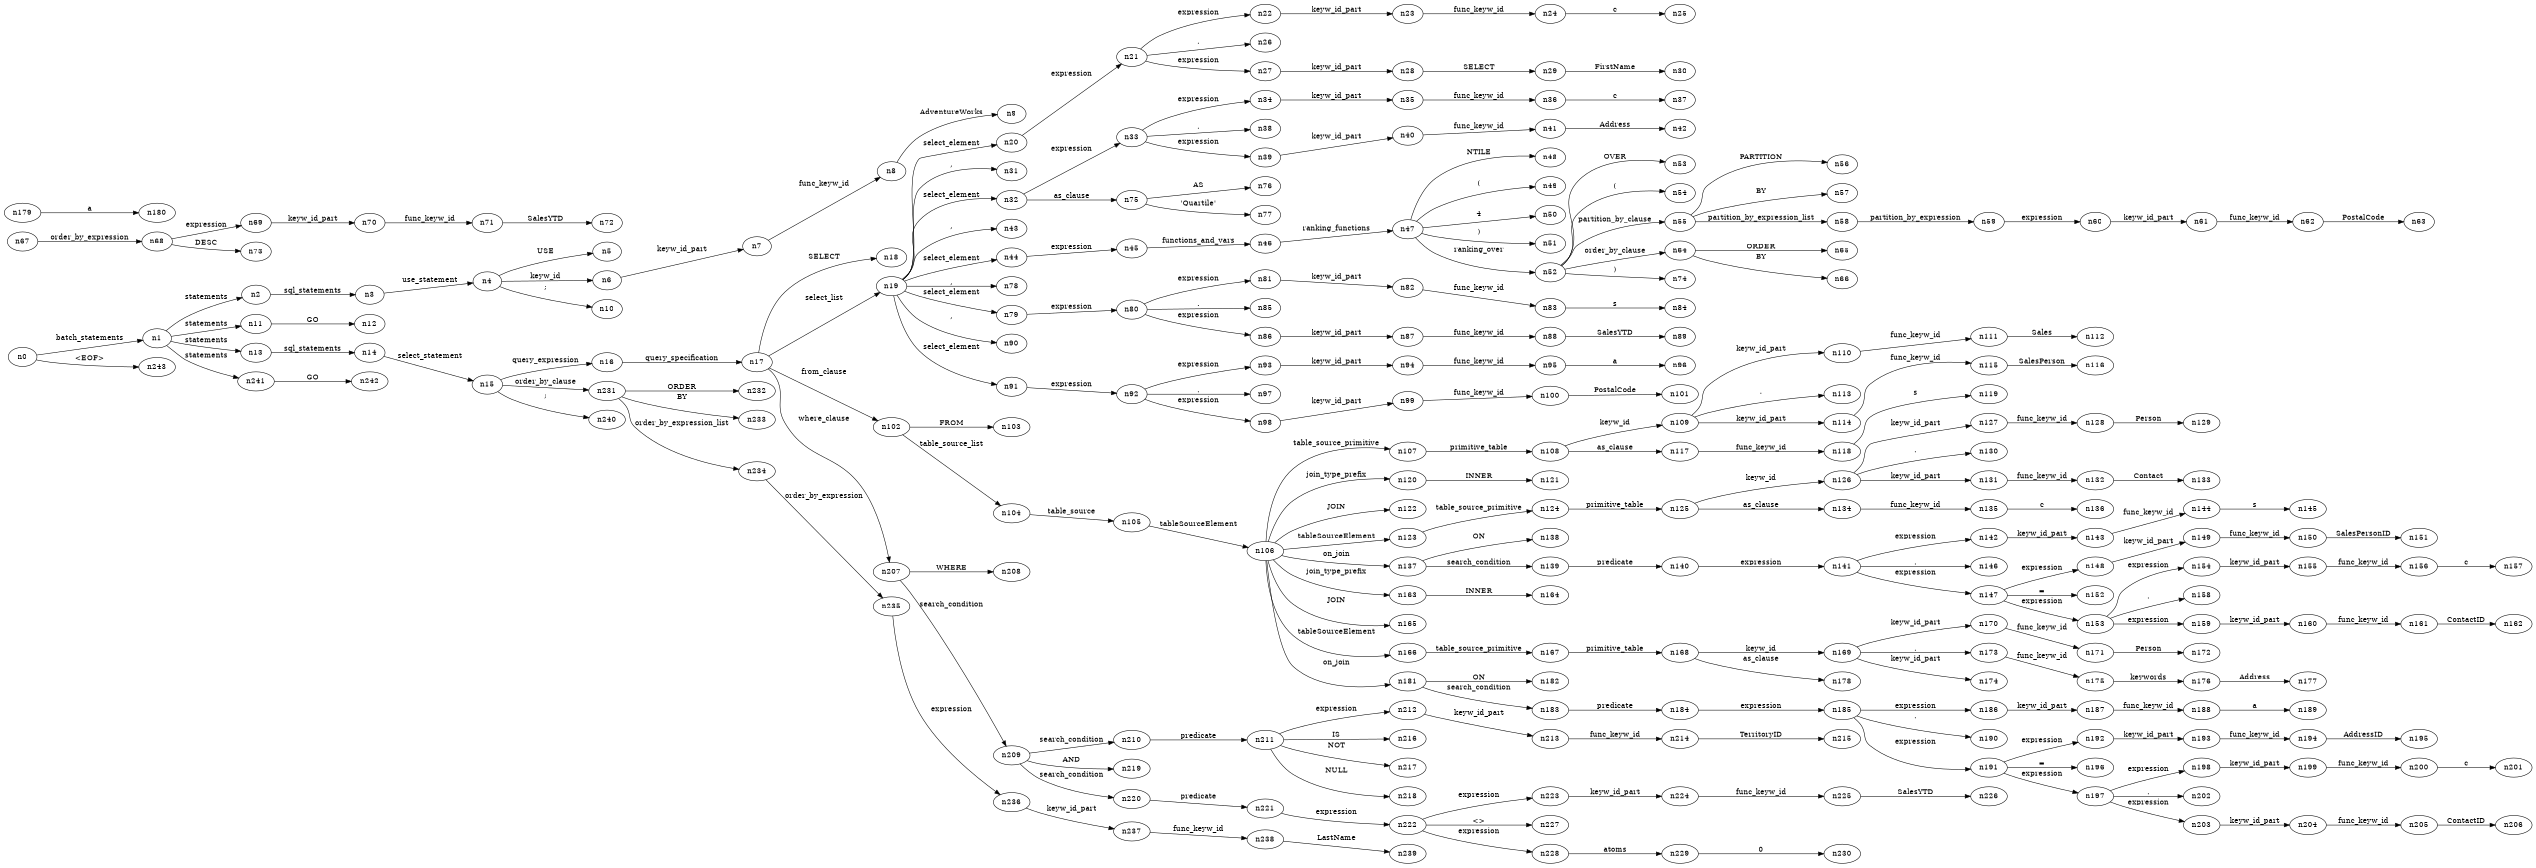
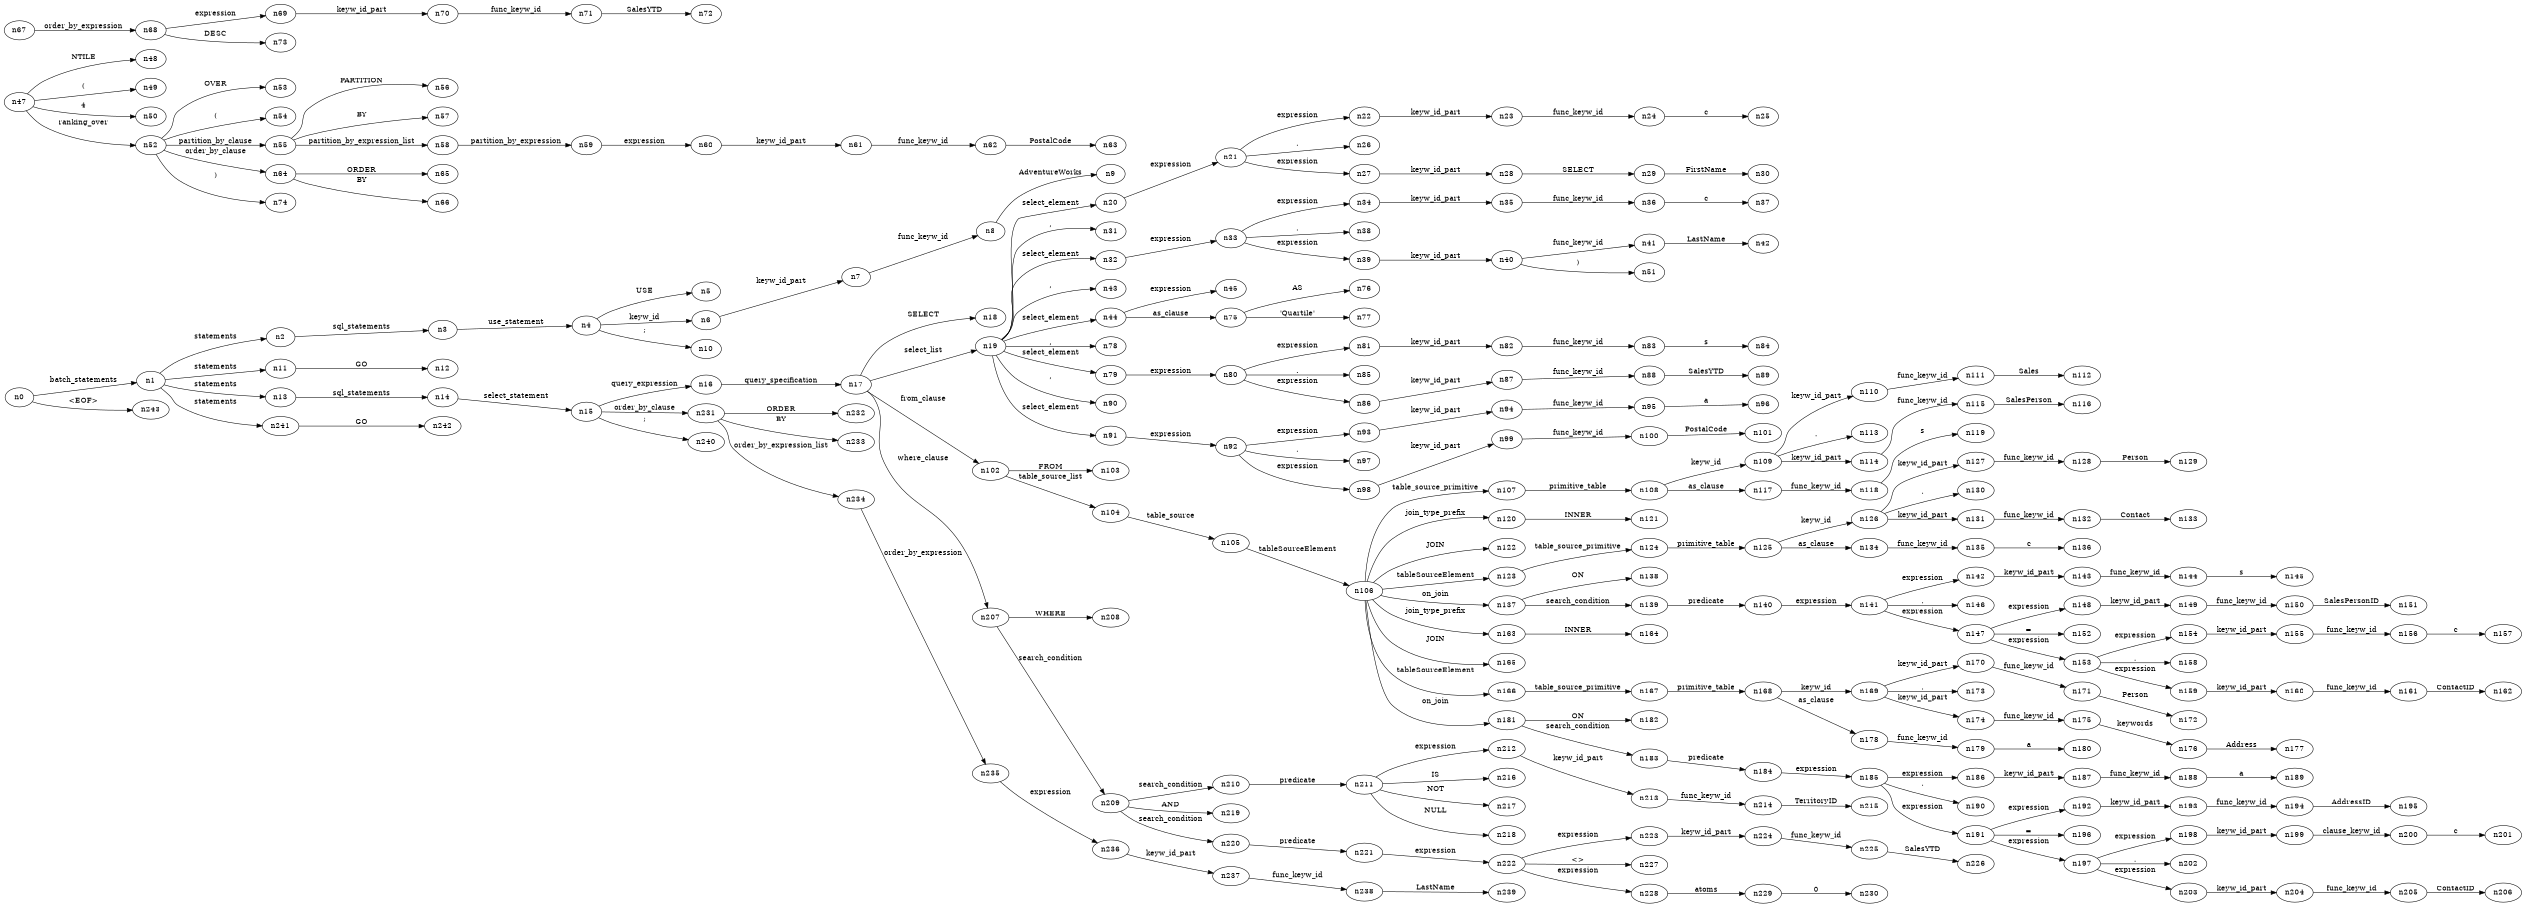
(1615, 125) -> (1706, 240)
(1069, 200) -> (1168, 318)
(1475, 241) -> (1575, 272)
(1265, 244) -> none
(2040, 666) -> (2026, 720)
none -> (1920, 744)
(2364, 764) -> (2352, 831)
